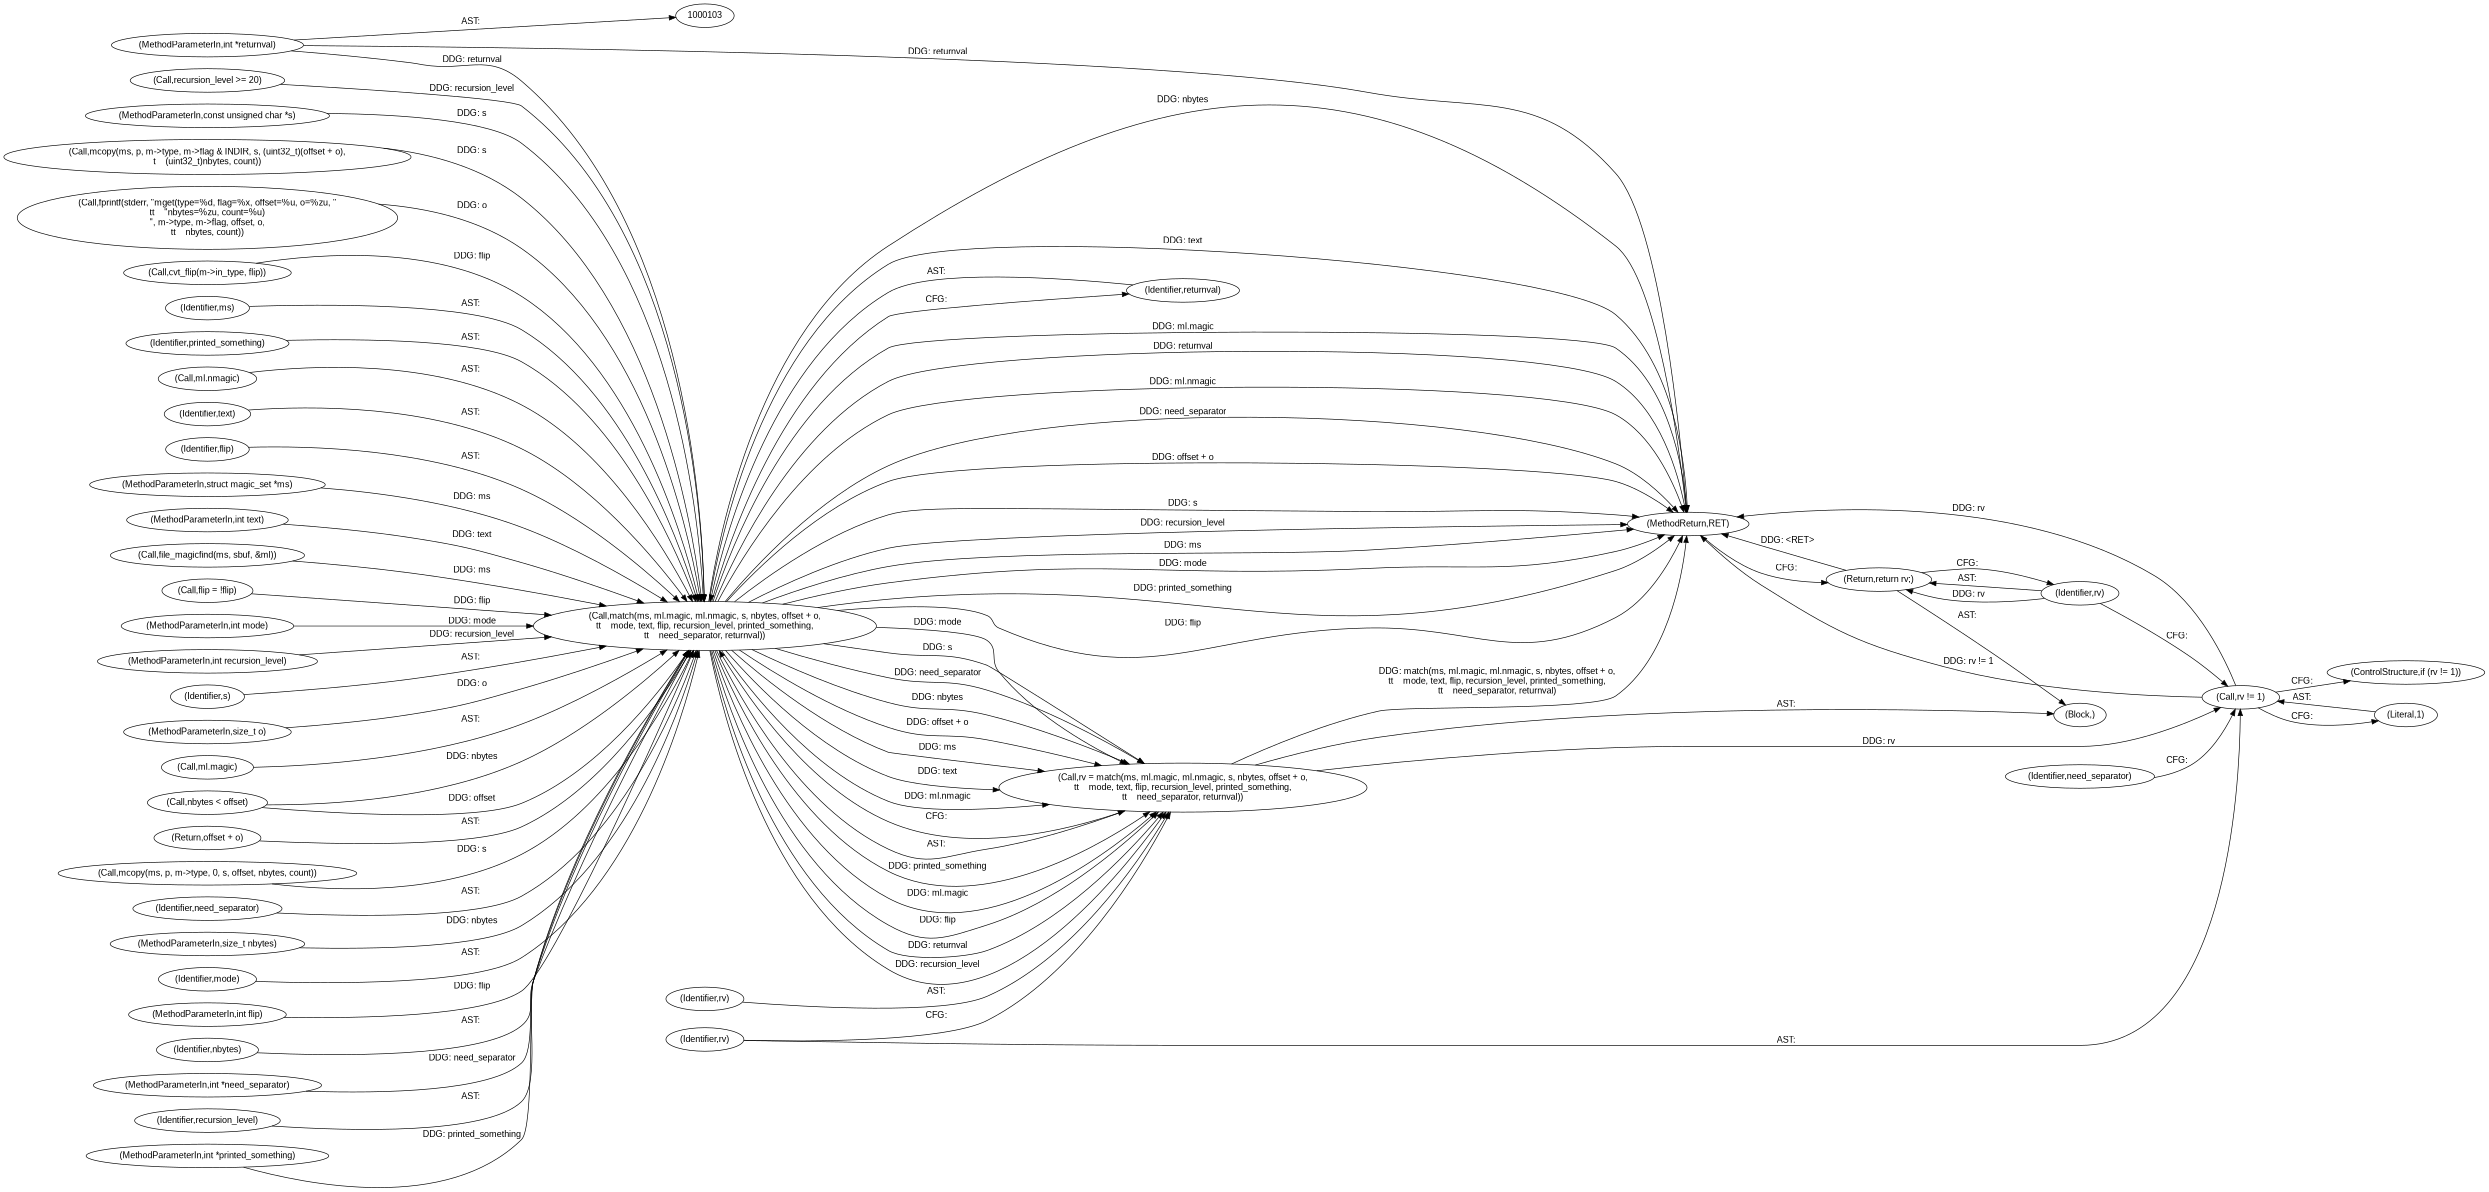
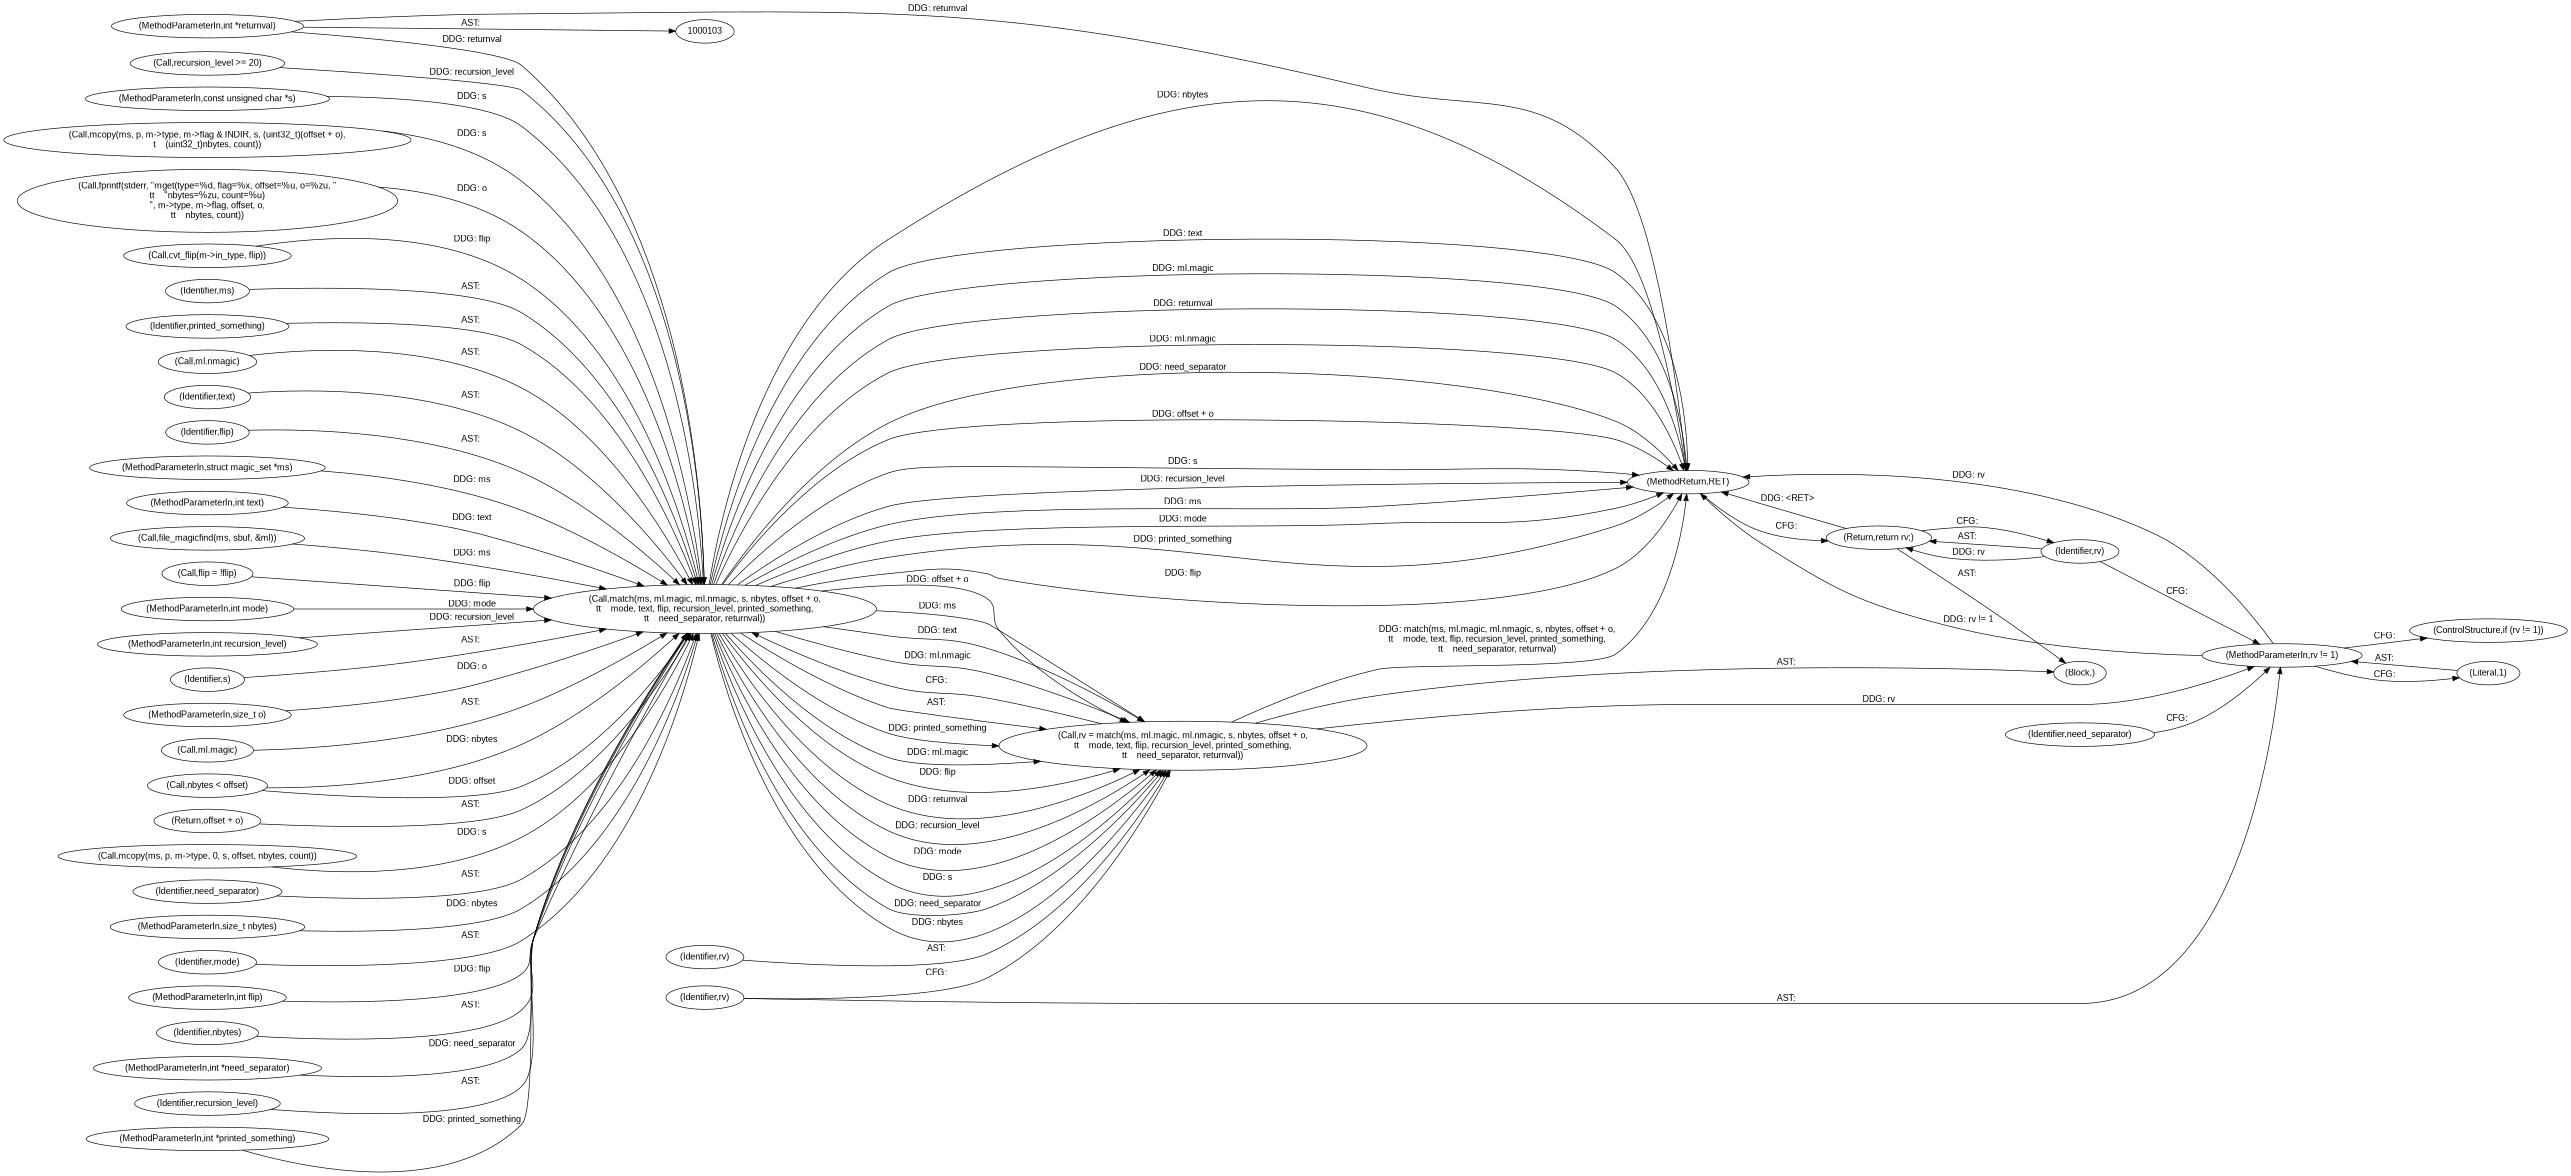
(1183, 290) -> none
(2241, 697) -> (2282, 656)
